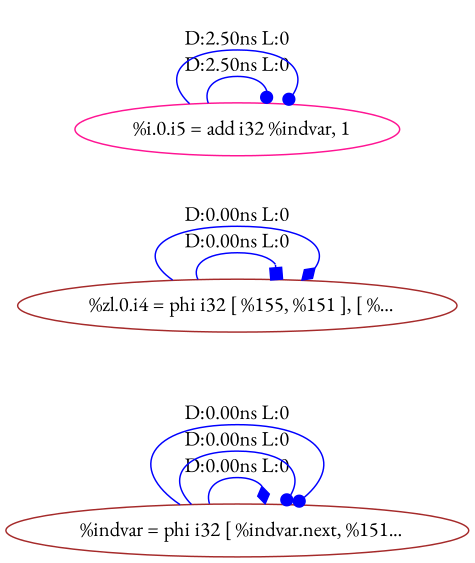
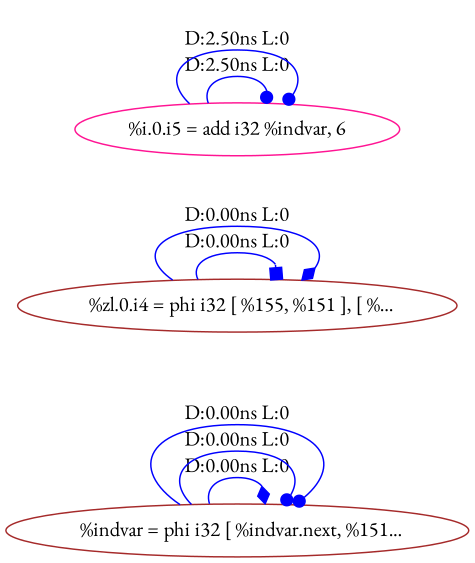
(237, 129) -> (237, 129)
